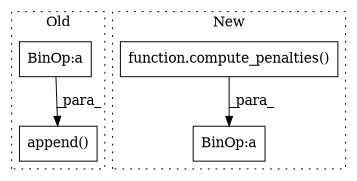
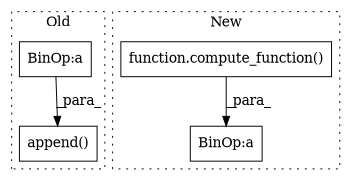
(229, 59) -> (226, 59)
